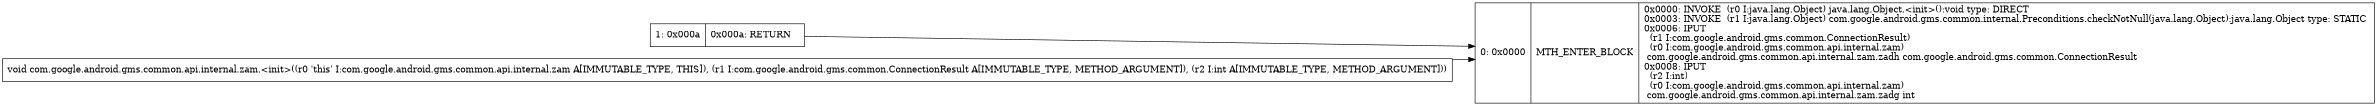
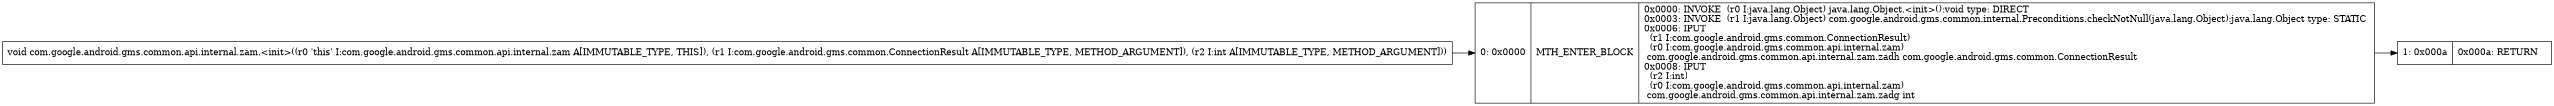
(1137, 41) -> (2383, 53)
